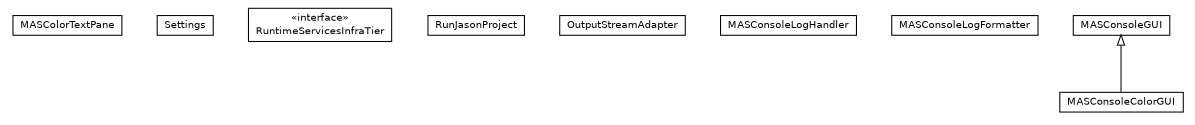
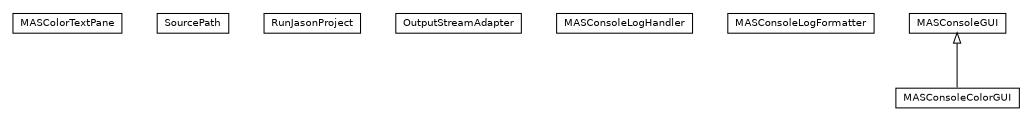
none -> (192, 23)
(185, 25) -> none
(320, 25) -> none
